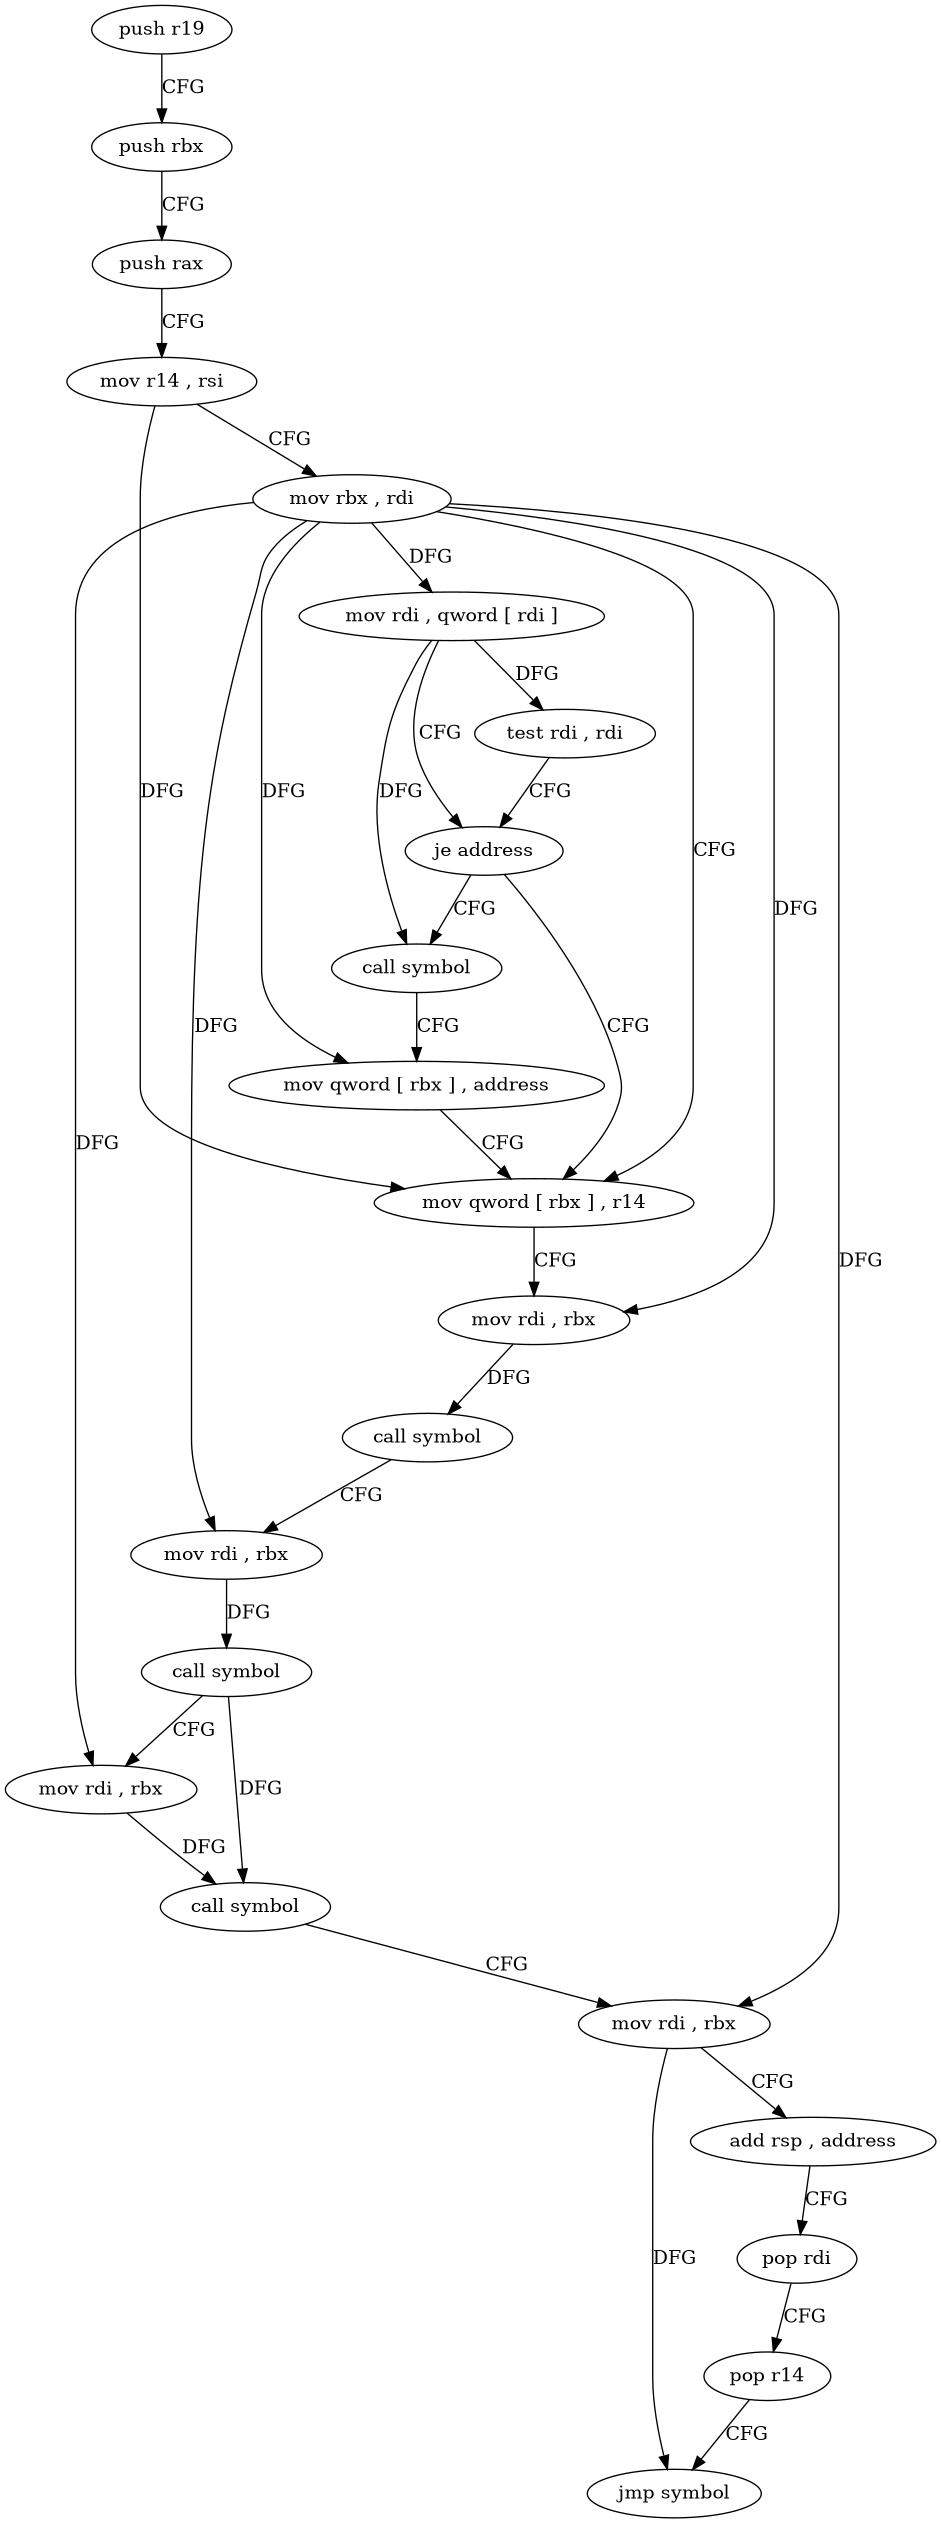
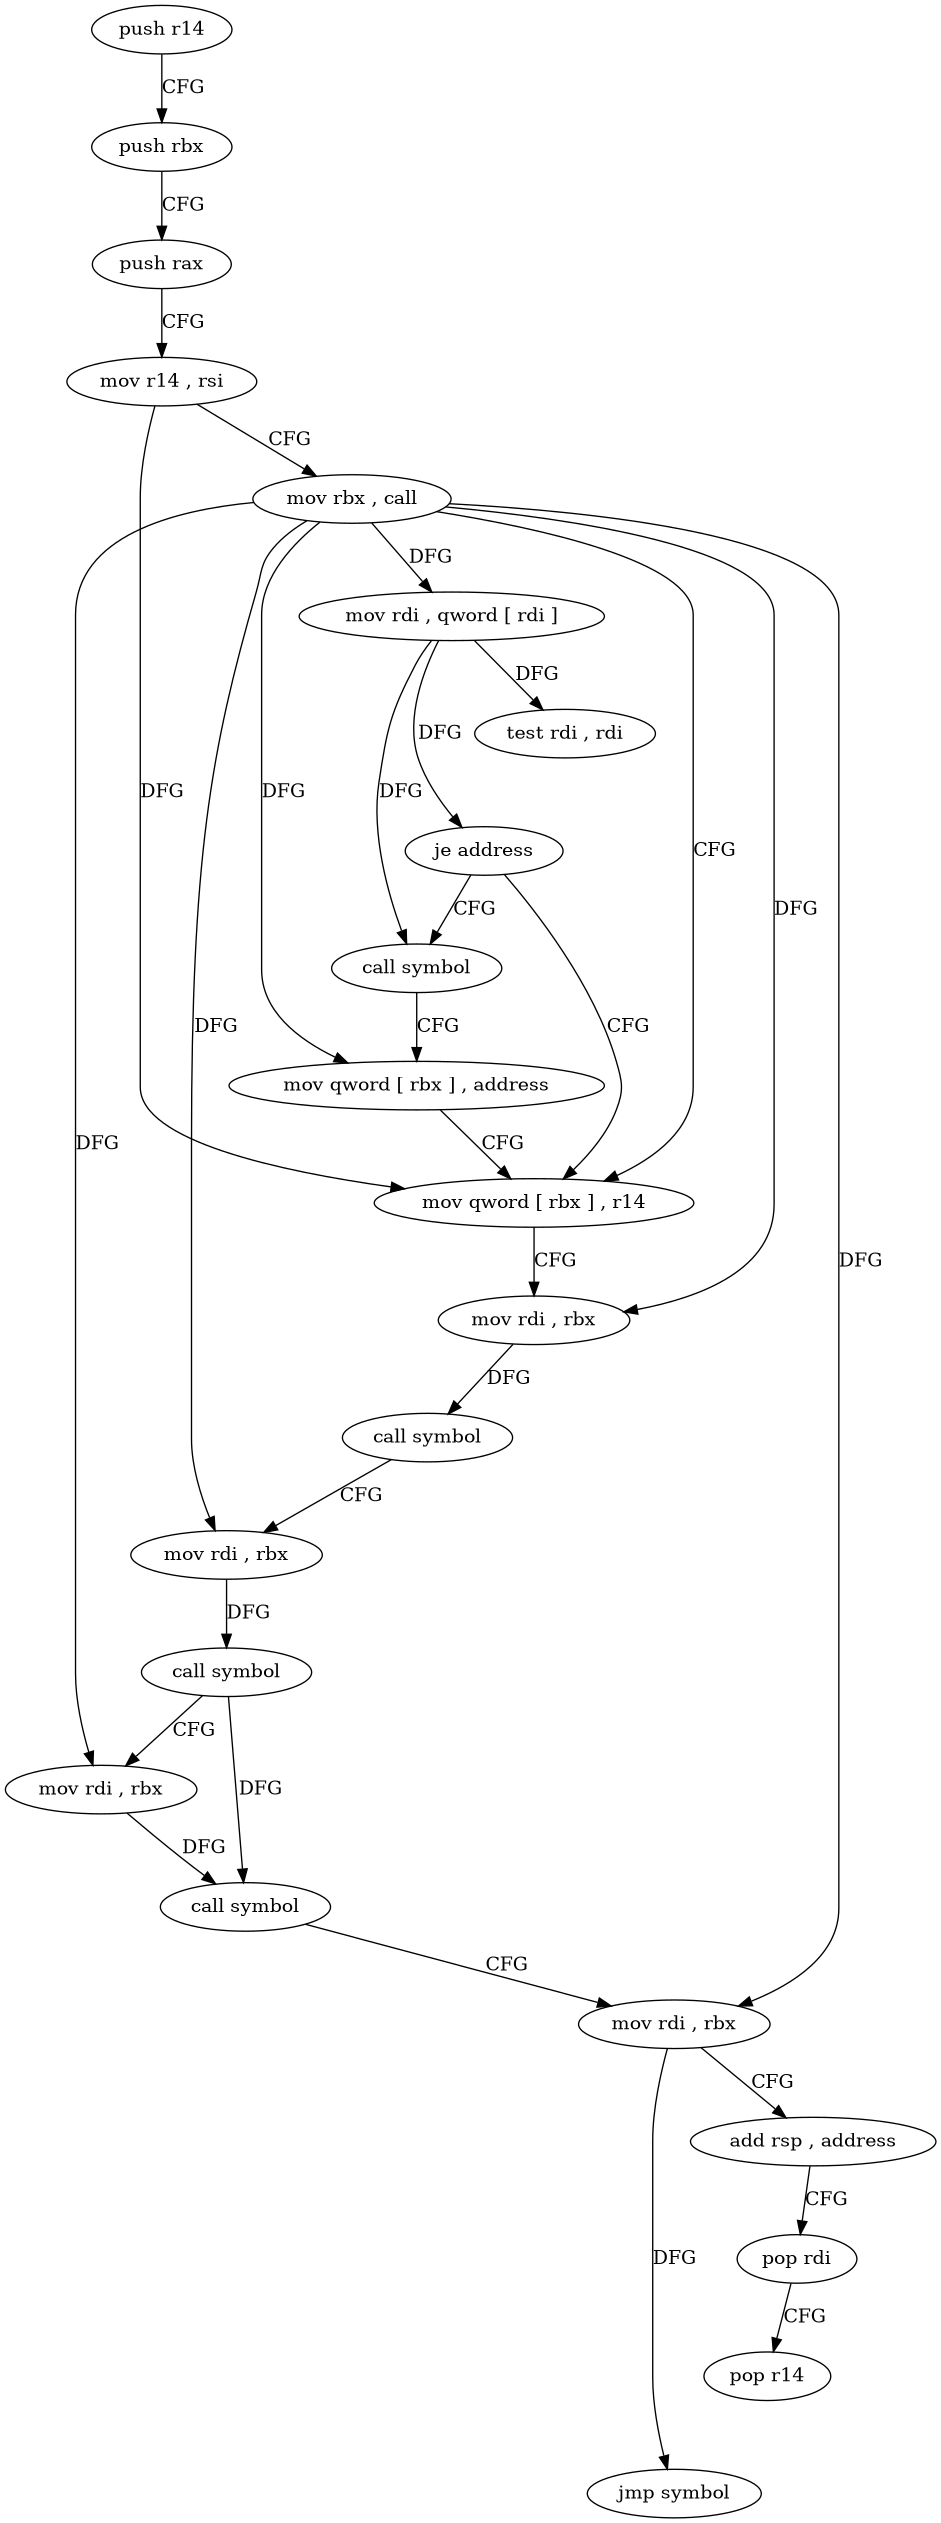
(162, 30) -> (162, 30)
(352, 499) -> (352, 499)
(440, 734) -> (440, 734)
(529, 787) -> none
(725, 2429) -> none
